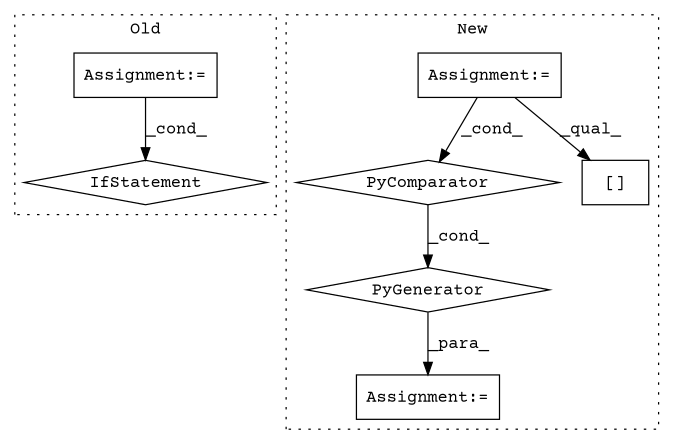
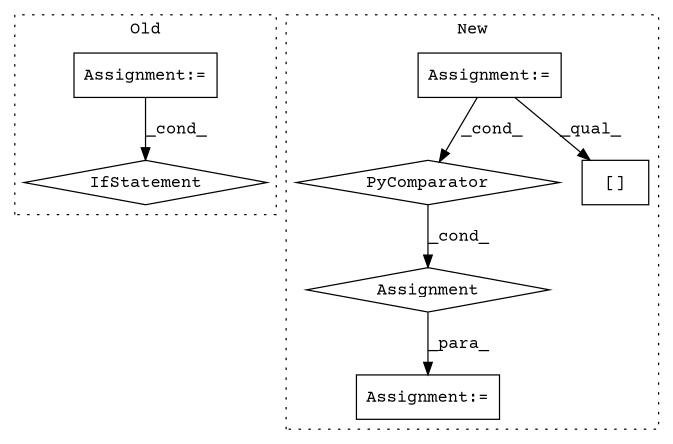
(428, 290) -> (428, 290)
